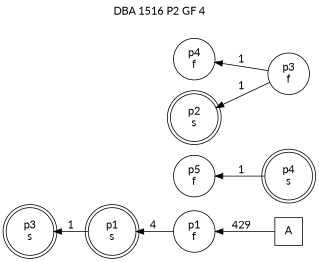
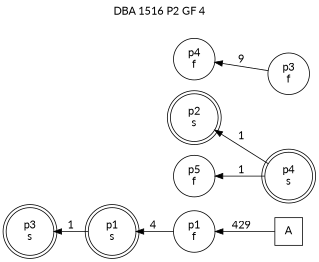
(241, 60) -> (241, 60)
(247, 93) -> (245, 149)
